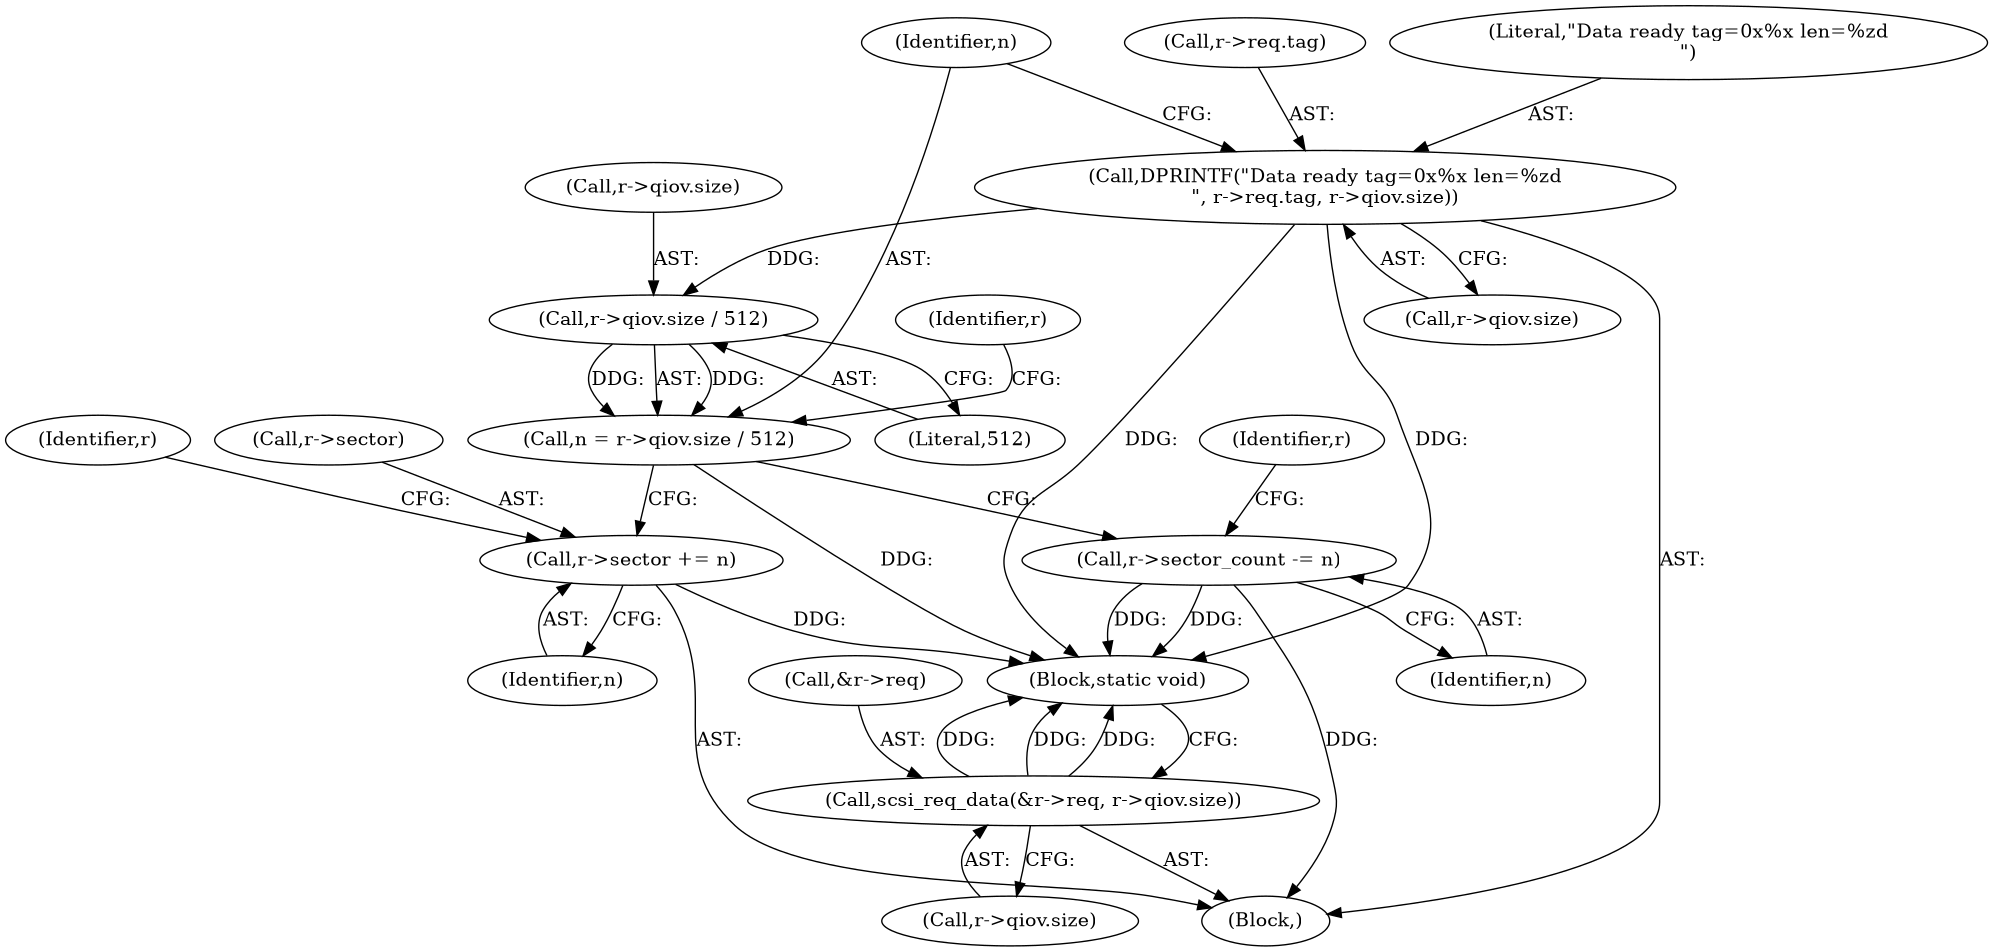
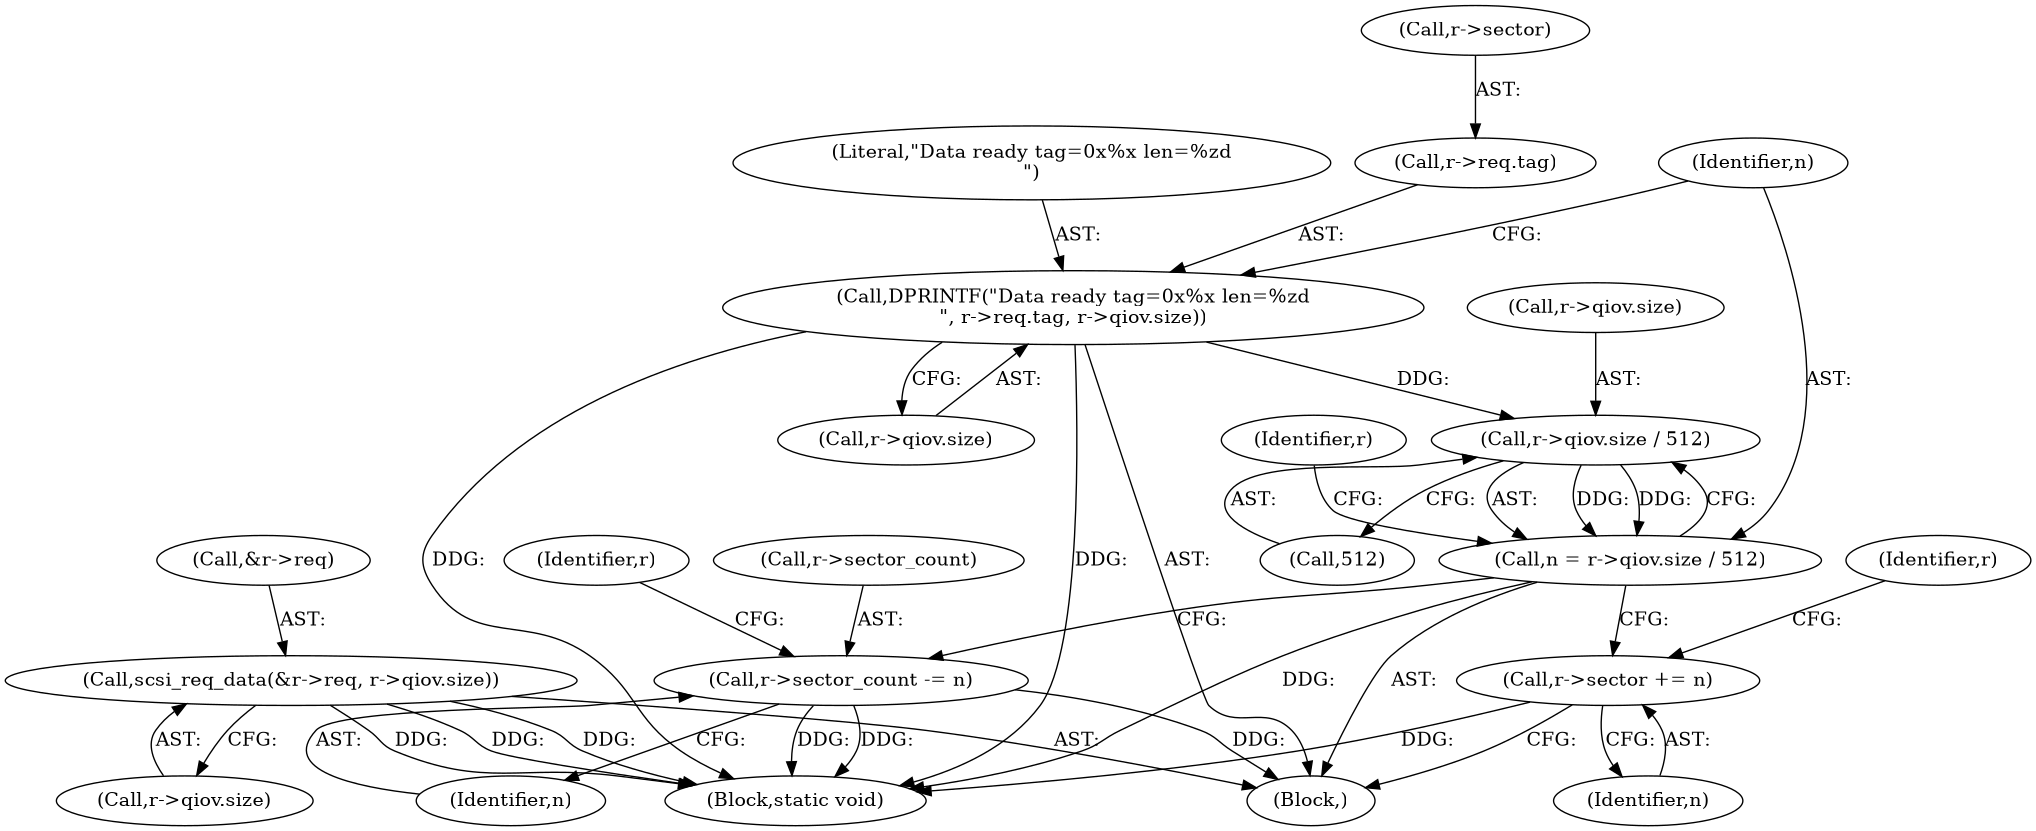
(970, 440) -> (1337, 560)
(472, 497) -> (1476, 90)
none -> (1707, 504)
none -> (869, 560)
none -> (1407, 643)
(1188, 736) -> none
(723, 741) -> (1555, 741)
